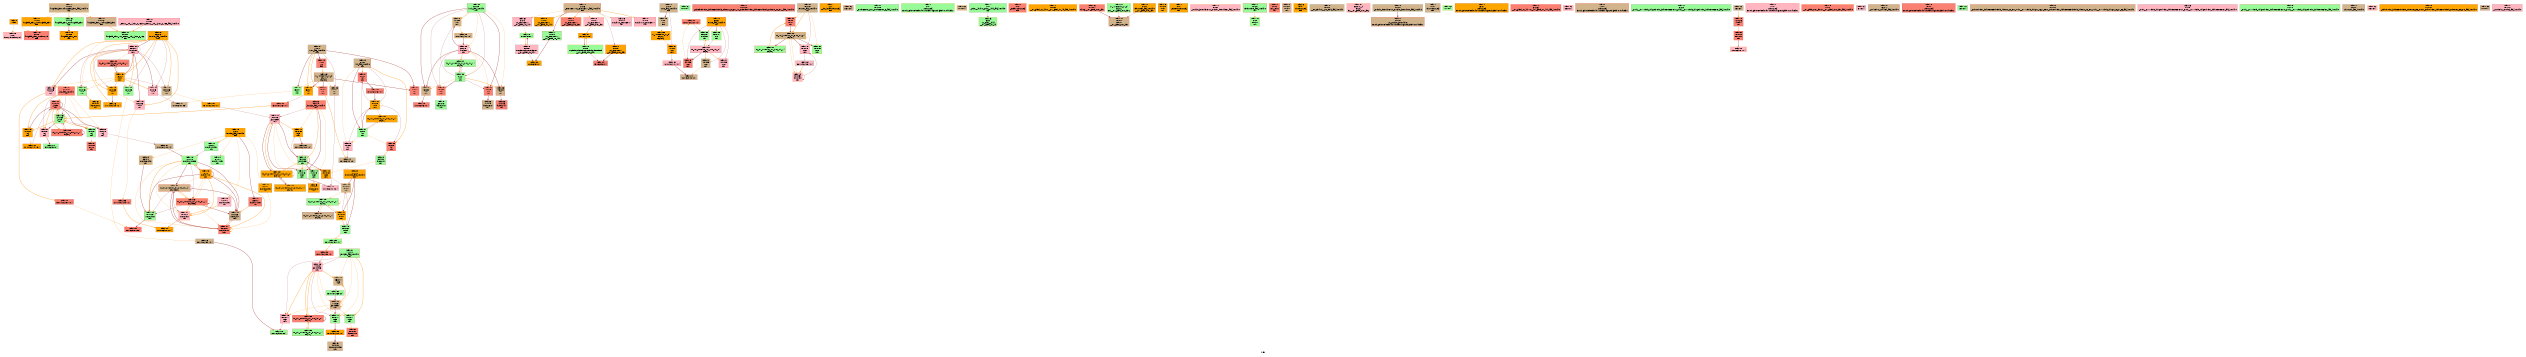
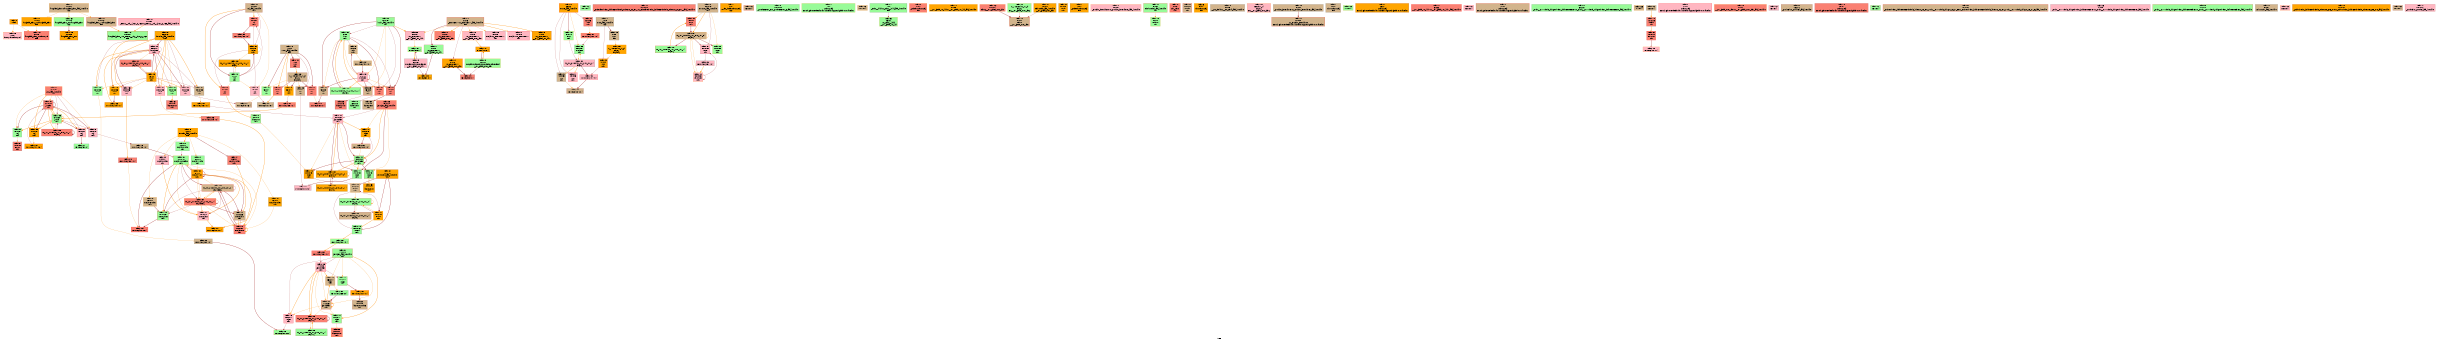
none -> (1639, 8)
(466, 15) -> (399, 28)
(697, 56) -> (584, 70)
(125, 98) -> (155, 83)
(95, 105) -> (172, 105)
(227, 180) -> (146, 190)
(335, 311) -> none
